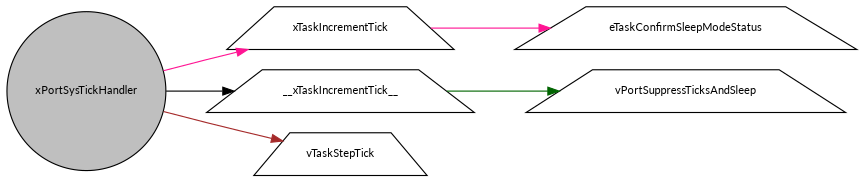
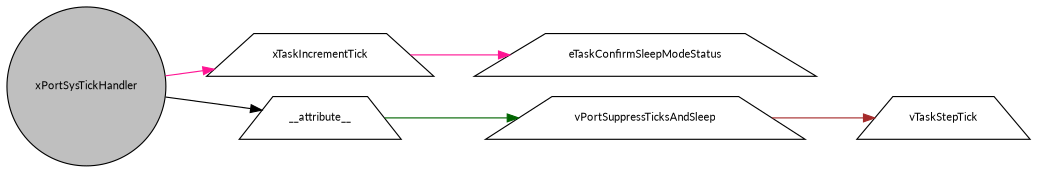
(340, 91) -> (320, 118)
(218, 125) -> (818, 118)
